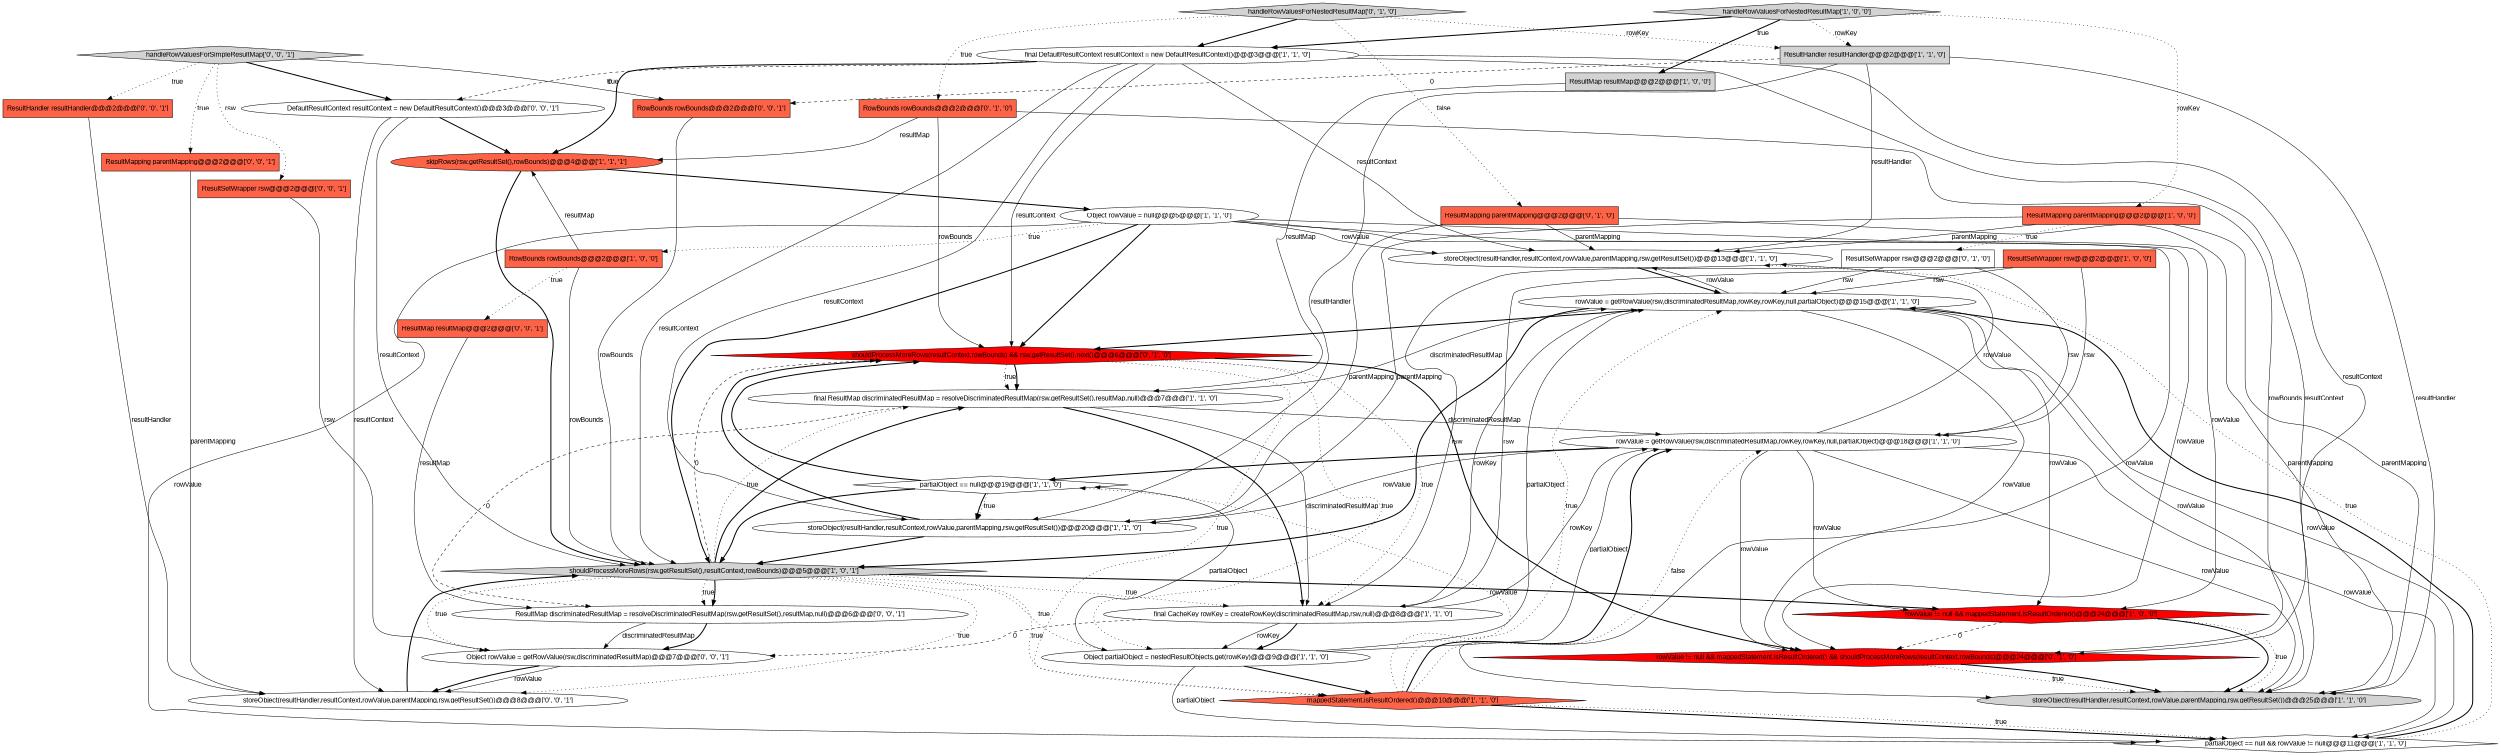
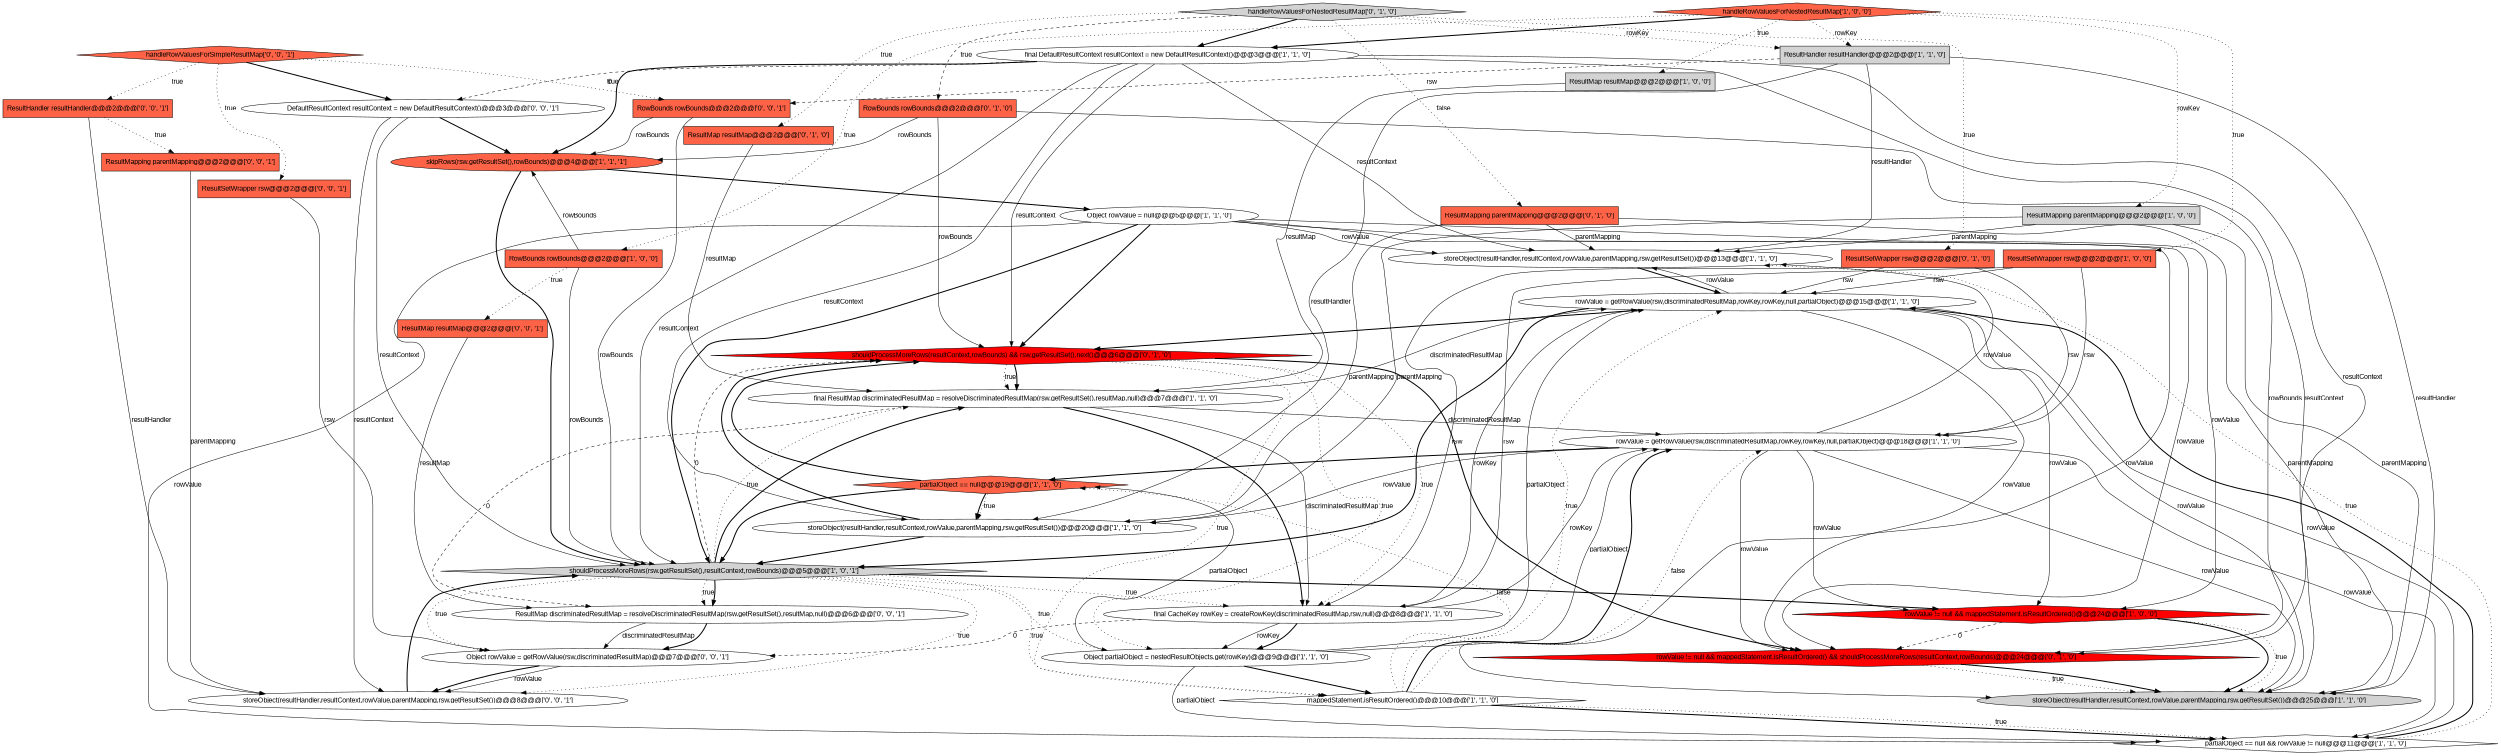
(1797, 12) -> (1797, 12)
(1071, 26) -> (1071, 26)
none -> (2205, 36)
(1719, 47) -> (1719, 47)
(220, 55) -> (220, 55)
(480, 73) -> (480, 73)
(1432, 82) -> (1432, 82)
(196, 104) -> (137, 134)
(231, 109) -> (231, 109)
none -> (759, 135)
(915, 135) -> (915, 135)
none -> (628, 140)
(580, 216) -> (580, 216)
(2111, 216) -> (2111, 216)
(2017, 237) -> (1780, 37)
(887, 246) -> (1127, 34)
(1918, 259) -> (1918, 259)
(991, 485) -> (991, 485)
(1504, 593) -> (1504, 593)
(1403, 701) -> (1403, 701)
